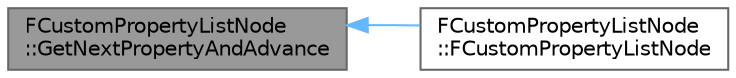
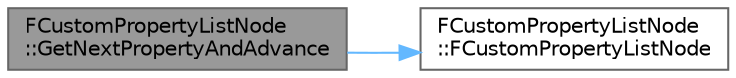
(394, 25) -> (373, 53)
